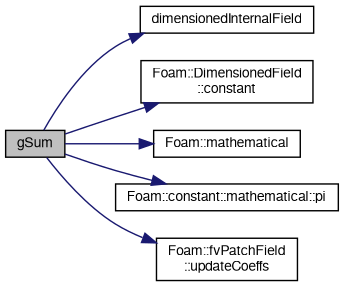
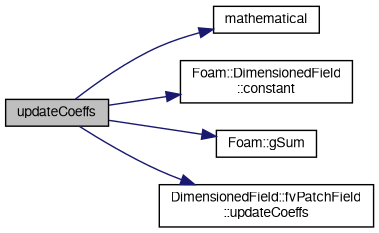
(227, 20) -> (266, 20)
(35, 144) -> (57, 113)
(227, 144) -> (266, 144)
(227, 197) -> none
(227, 259) -> (266, 206)
